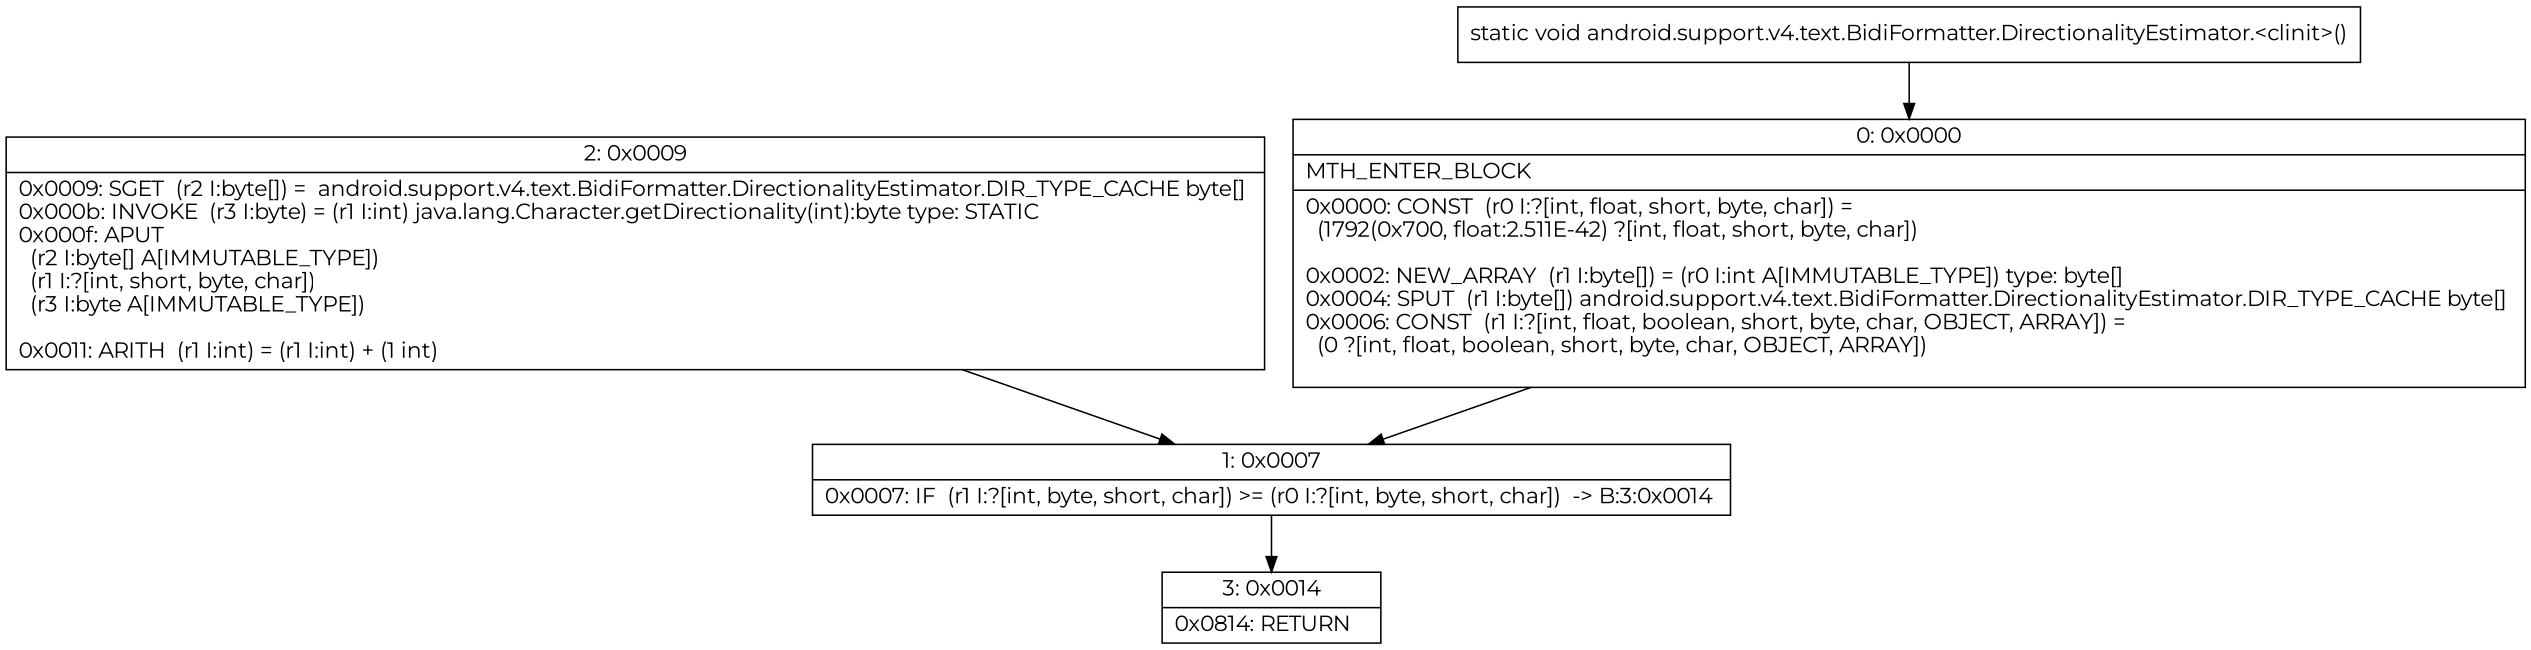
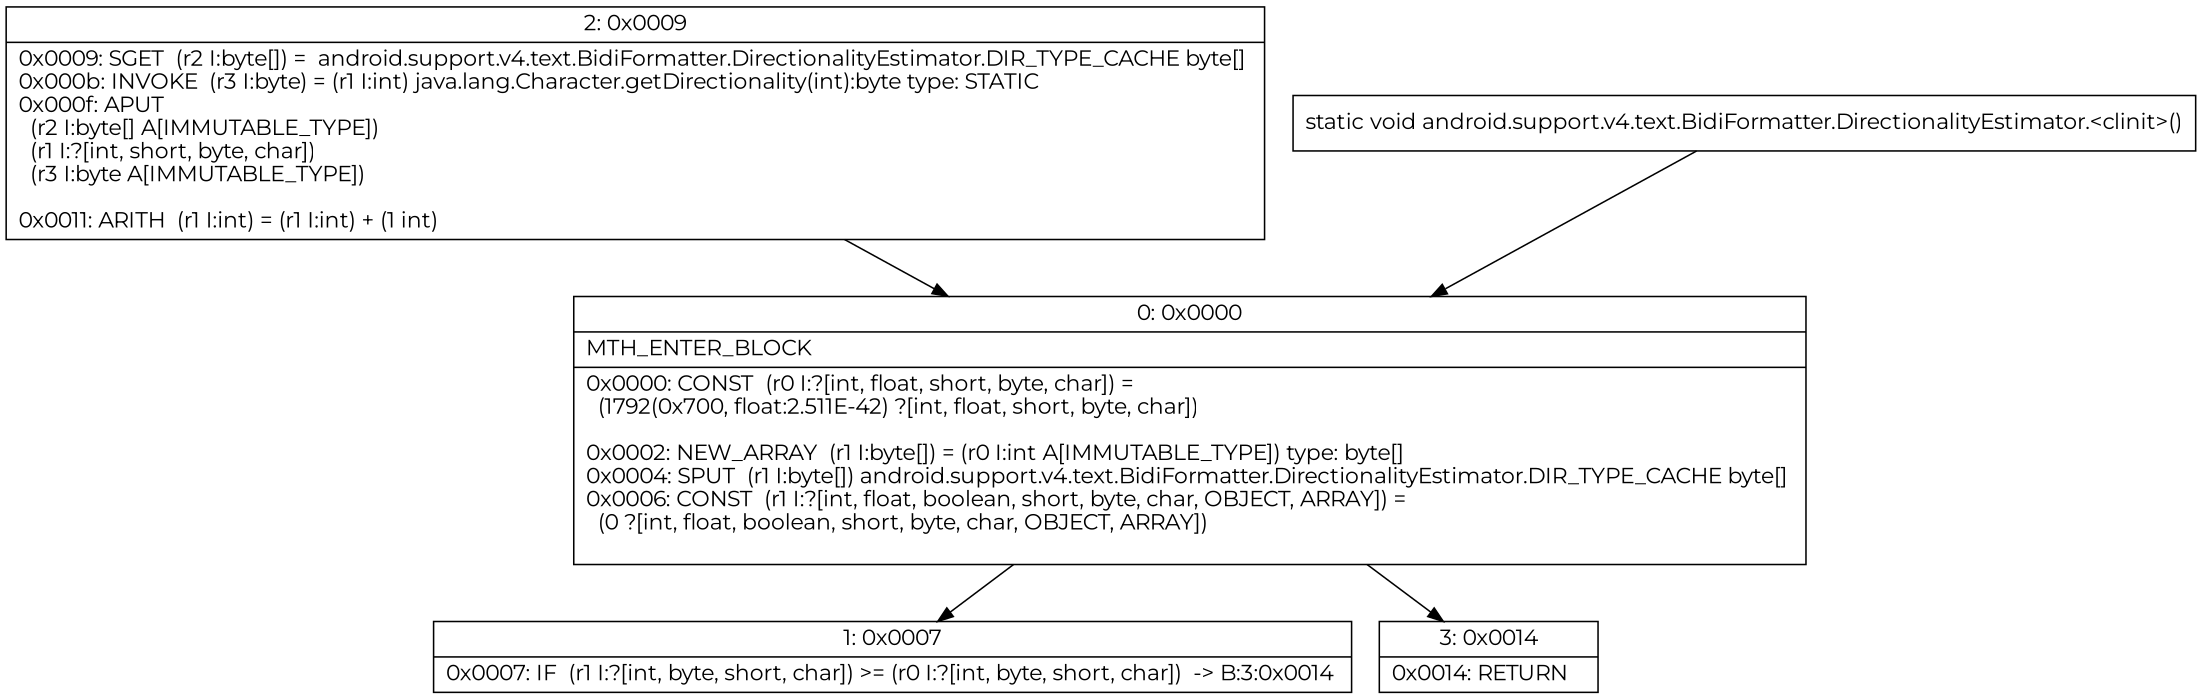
(1061, 404) -> (889, 264)
(1271, 536) -> (1399, 588)
(1271, 625) -> (1489, 674)
